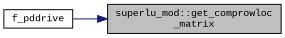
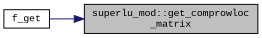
(38, 19) -> (27, 19)
